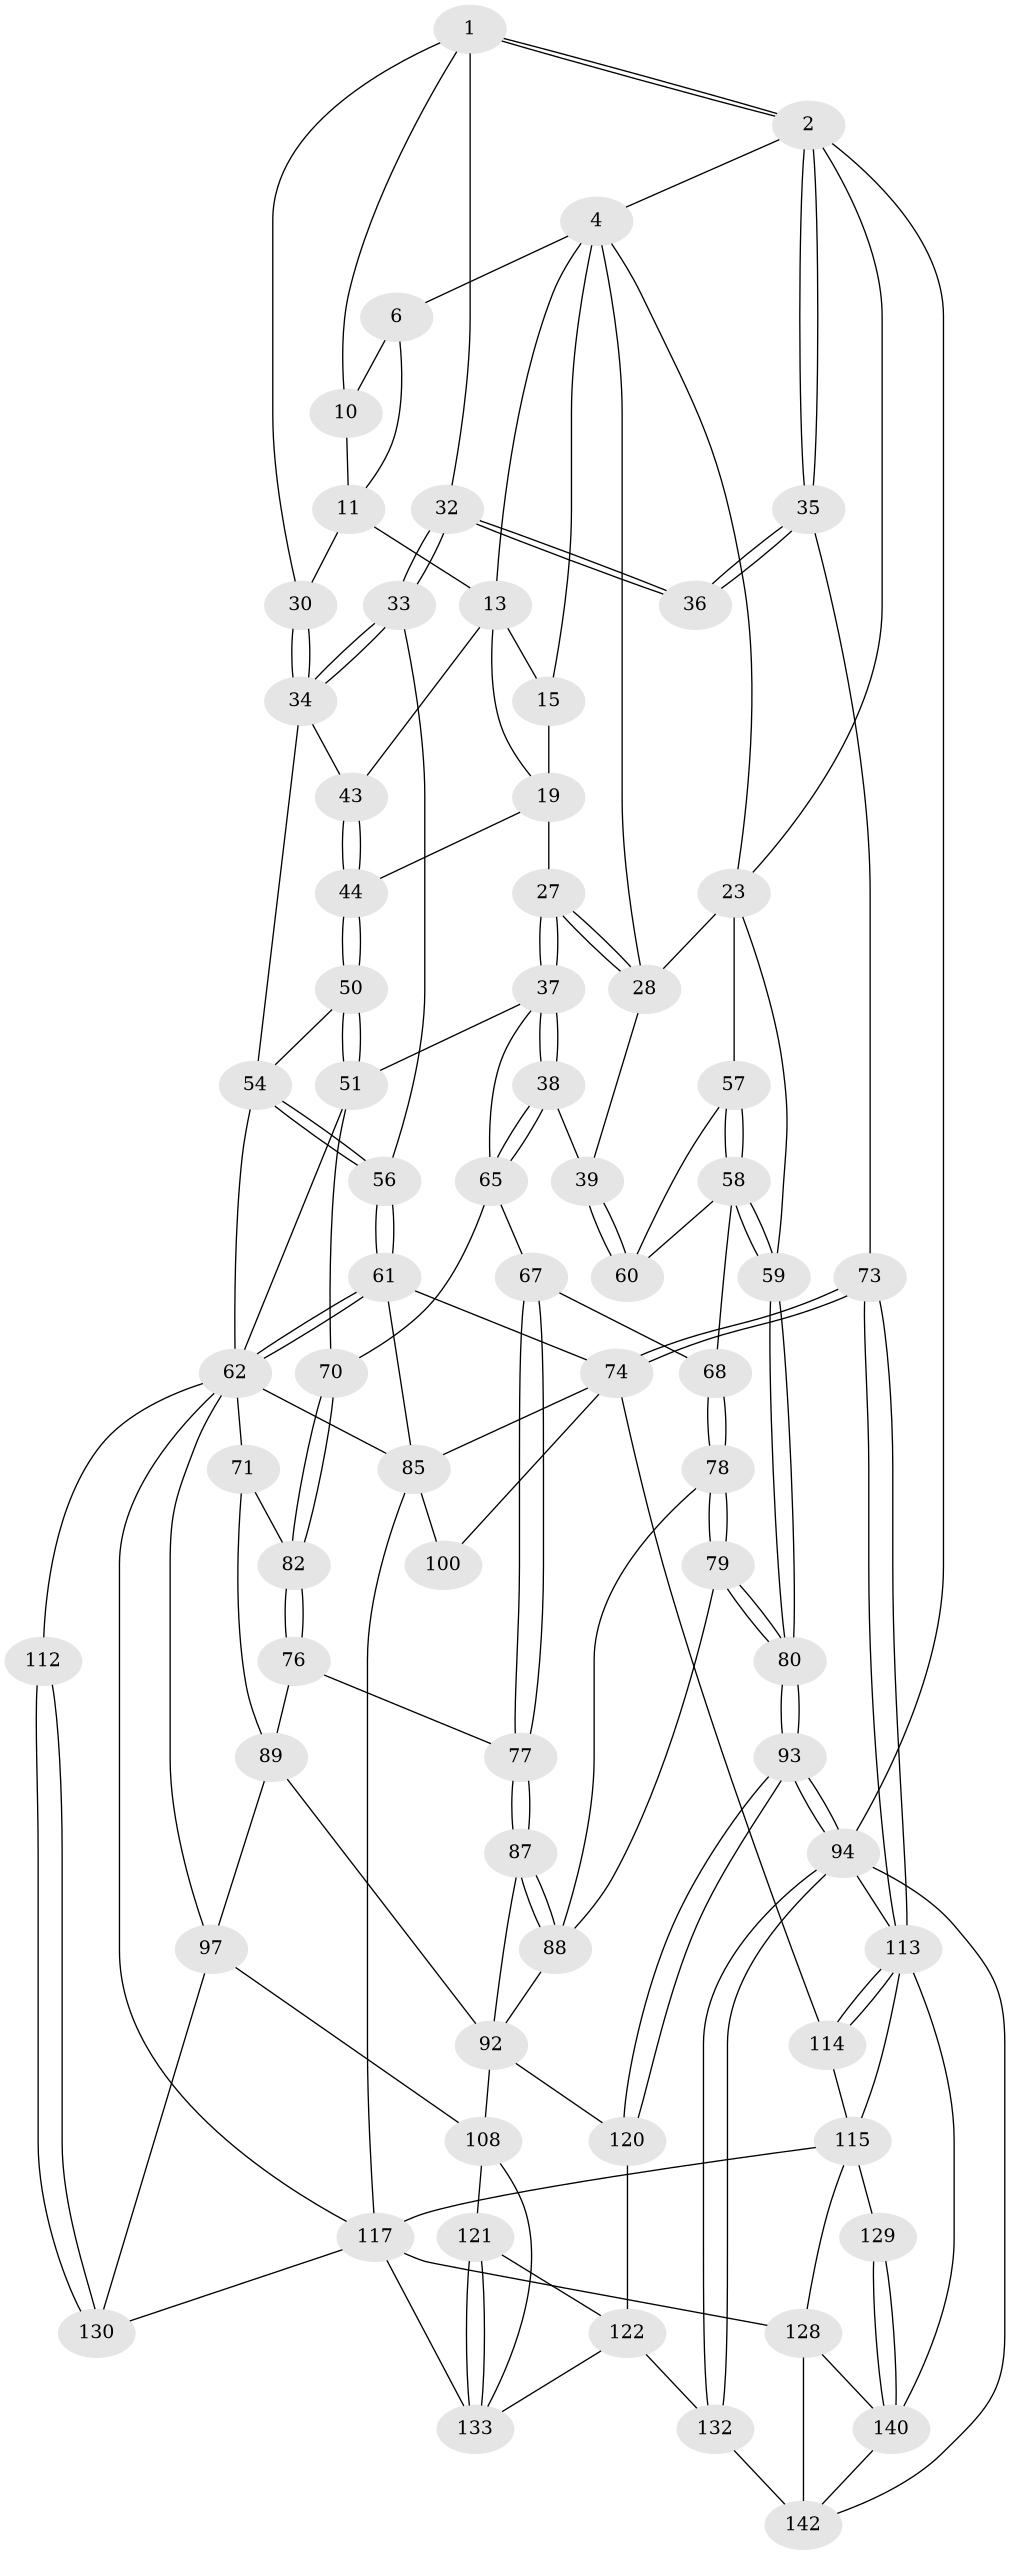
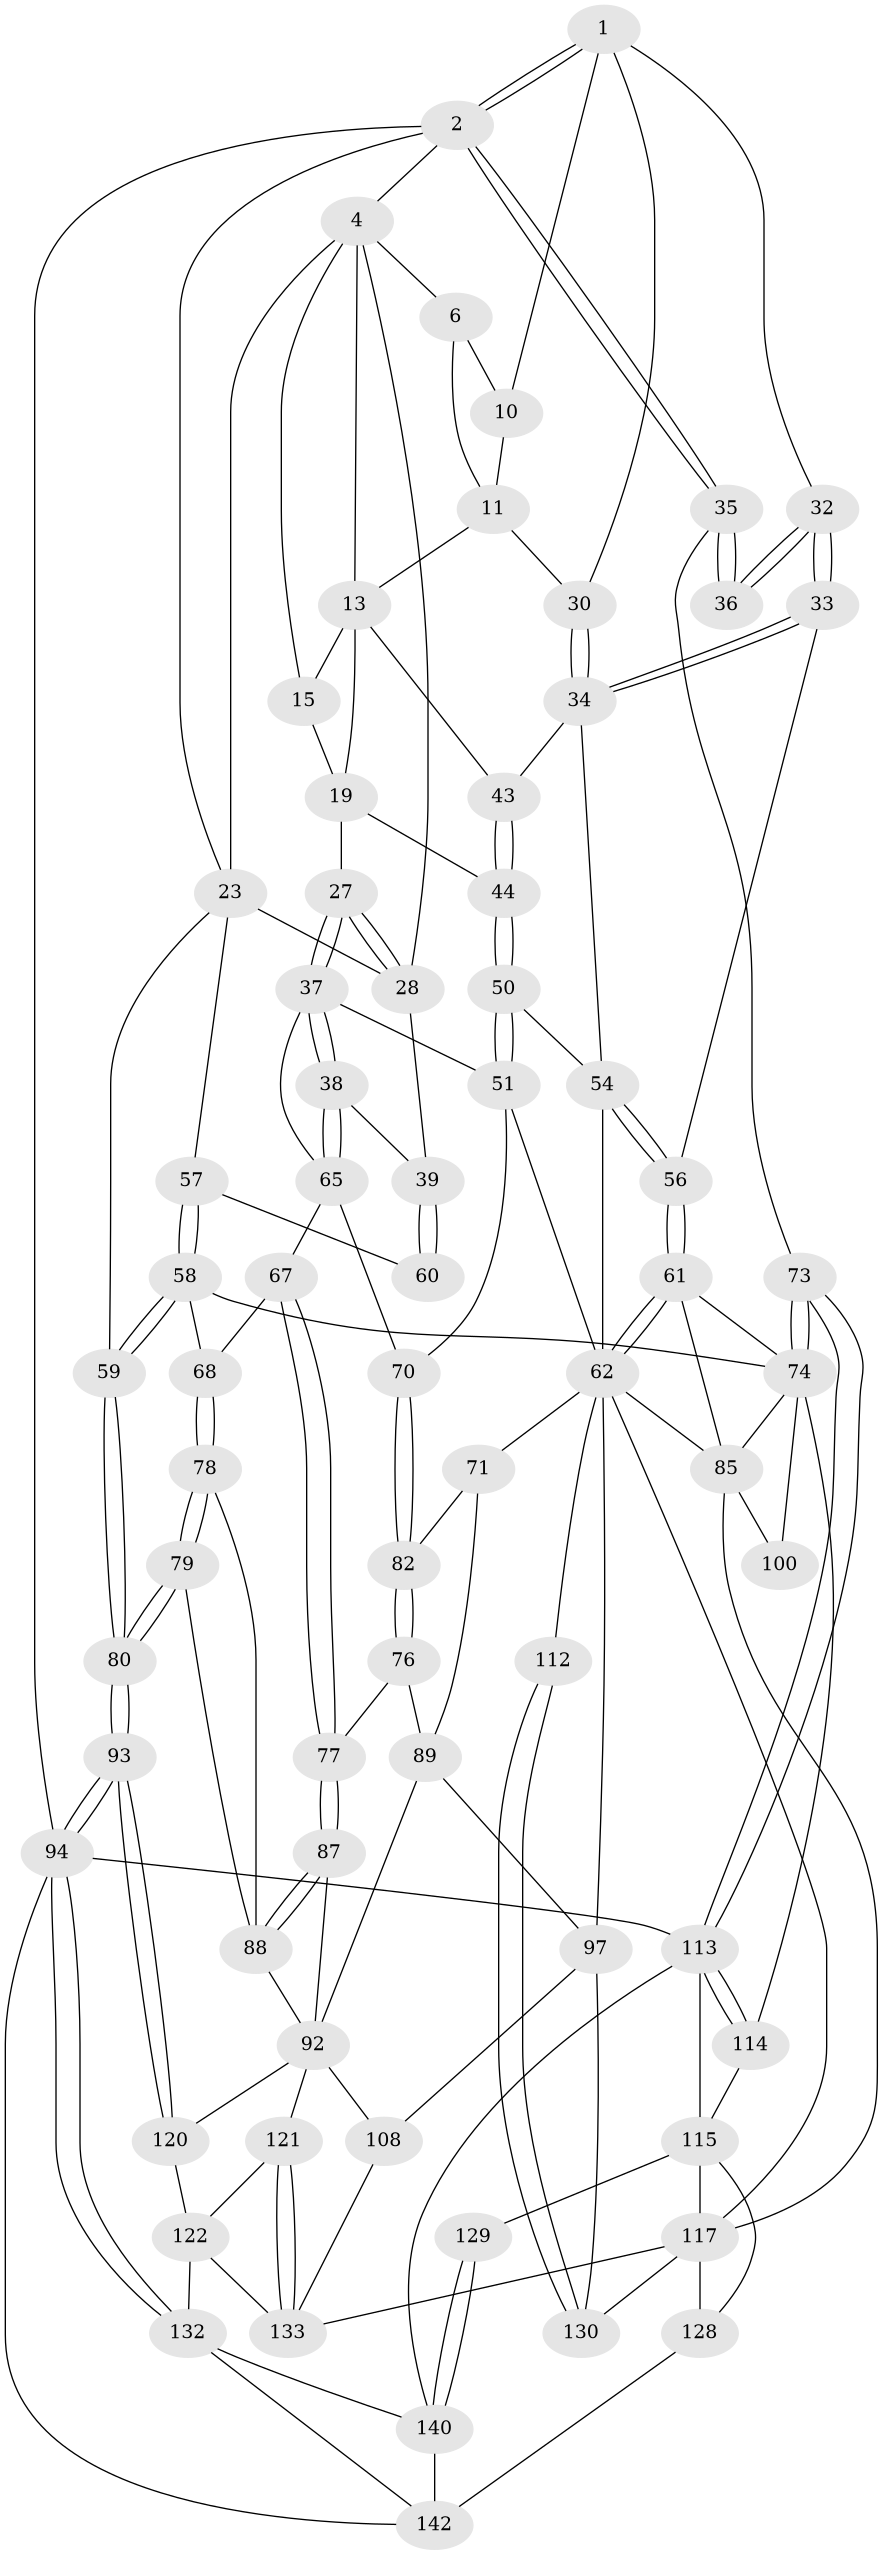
(681, 1229) -> (487, 1337)
(479, 2189) -> (299, 2093)
(847, 2381) -> (309, 2385)
